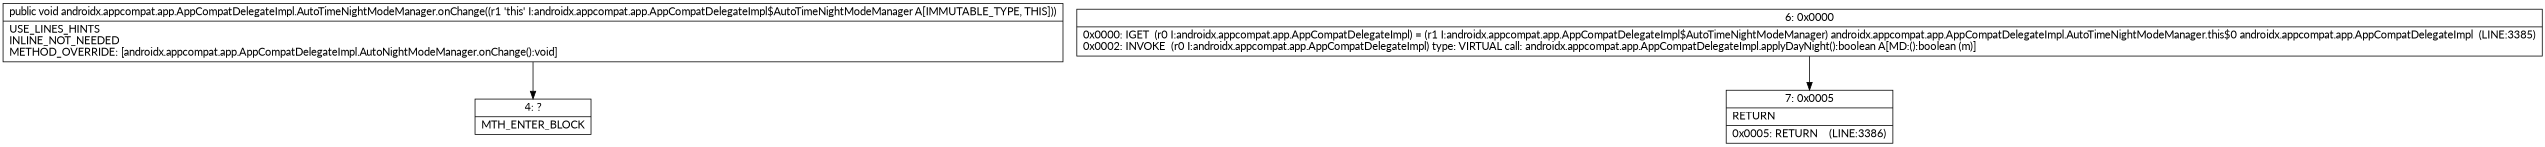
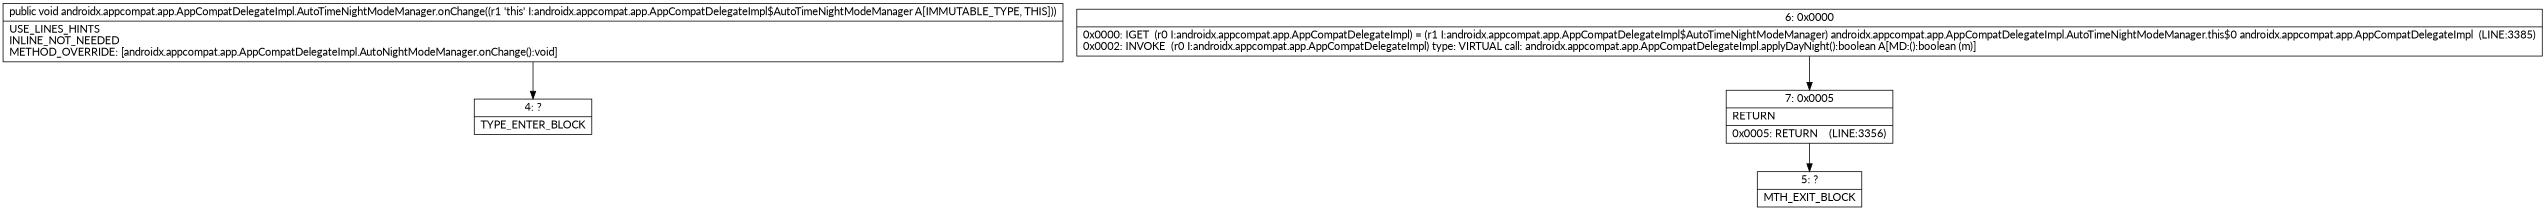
(533, 125) -> (533, 125)
(1810, 134) -> (1810, 134)
none -> (1810, 189)
